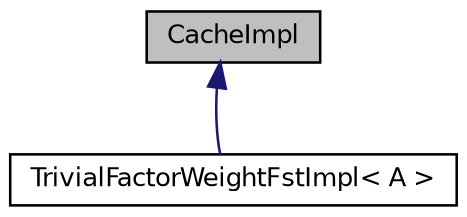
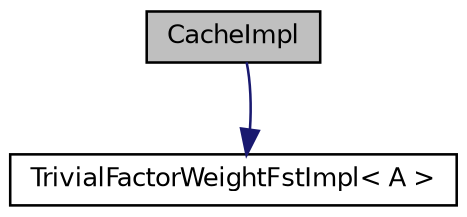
(217, 121) -> (250, 96)
